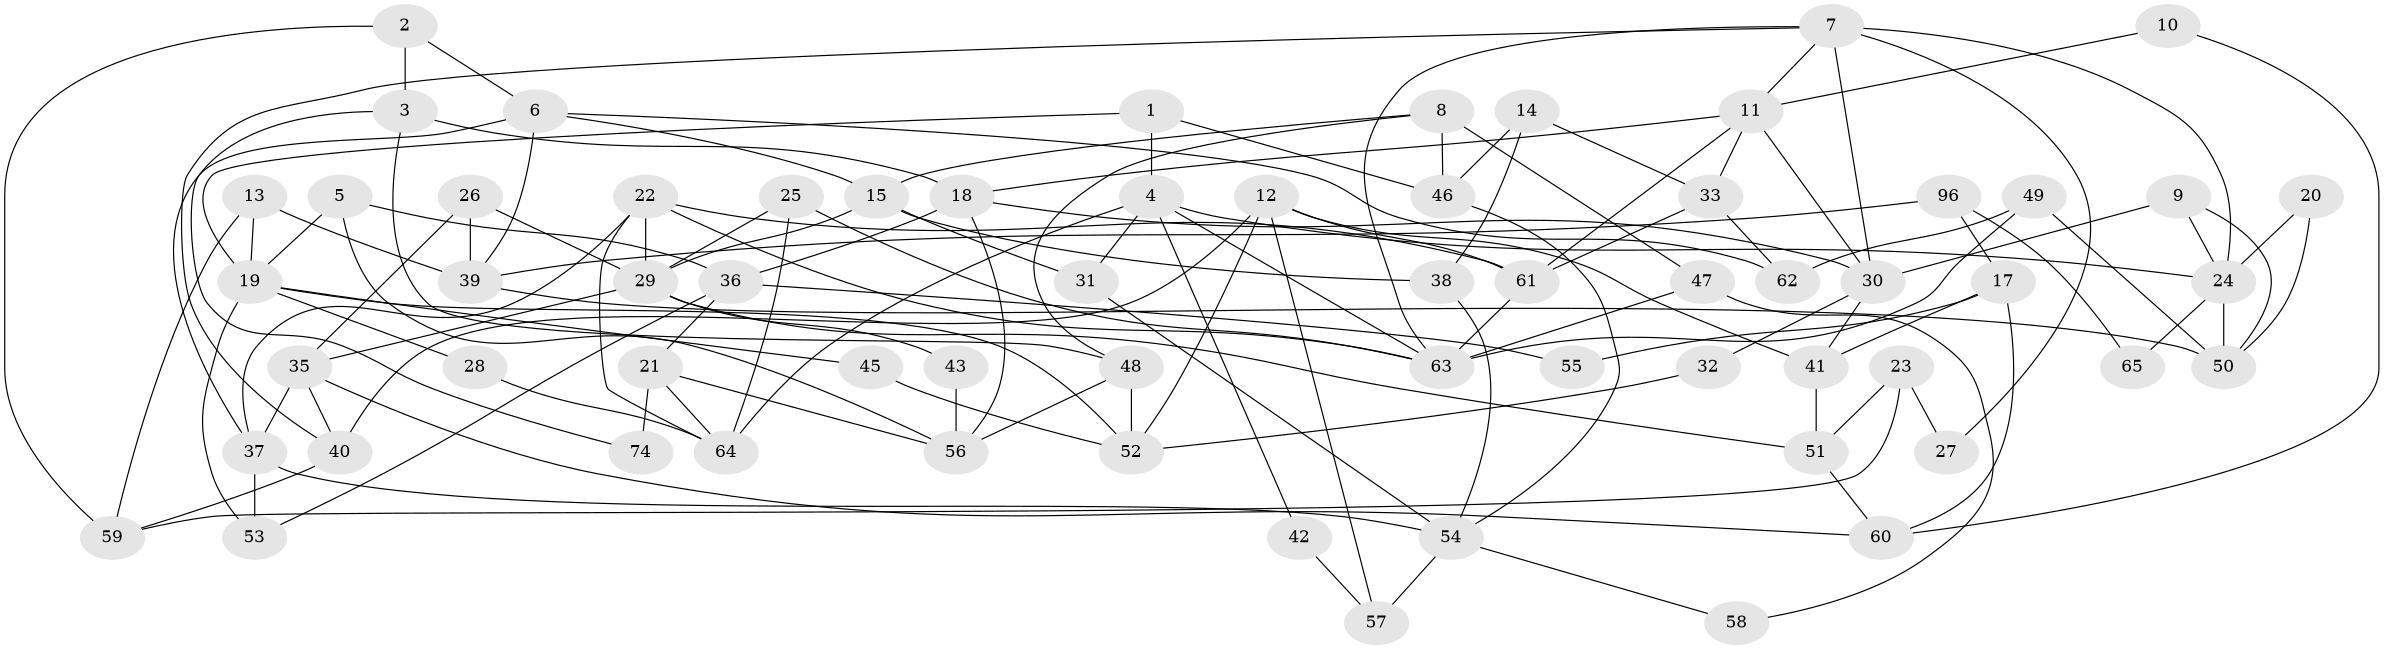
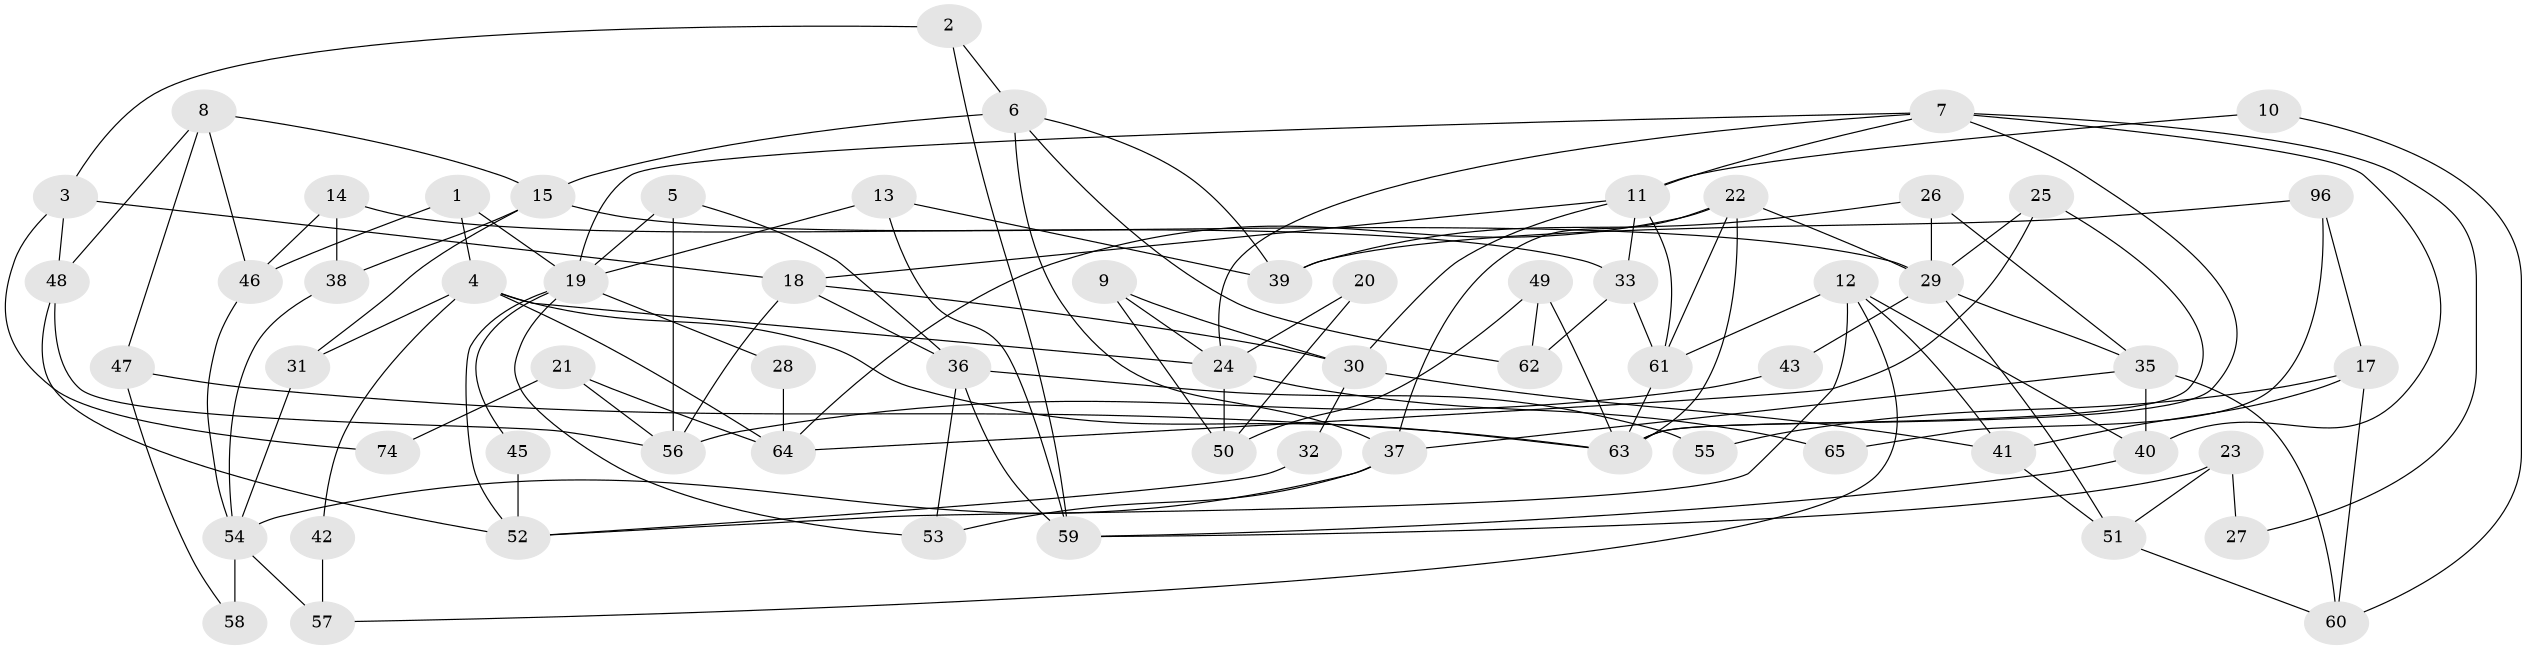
(1852, 154) -> (1219, 132)
(1308, 310) -> none
(691, 325) -> (999, 460)
